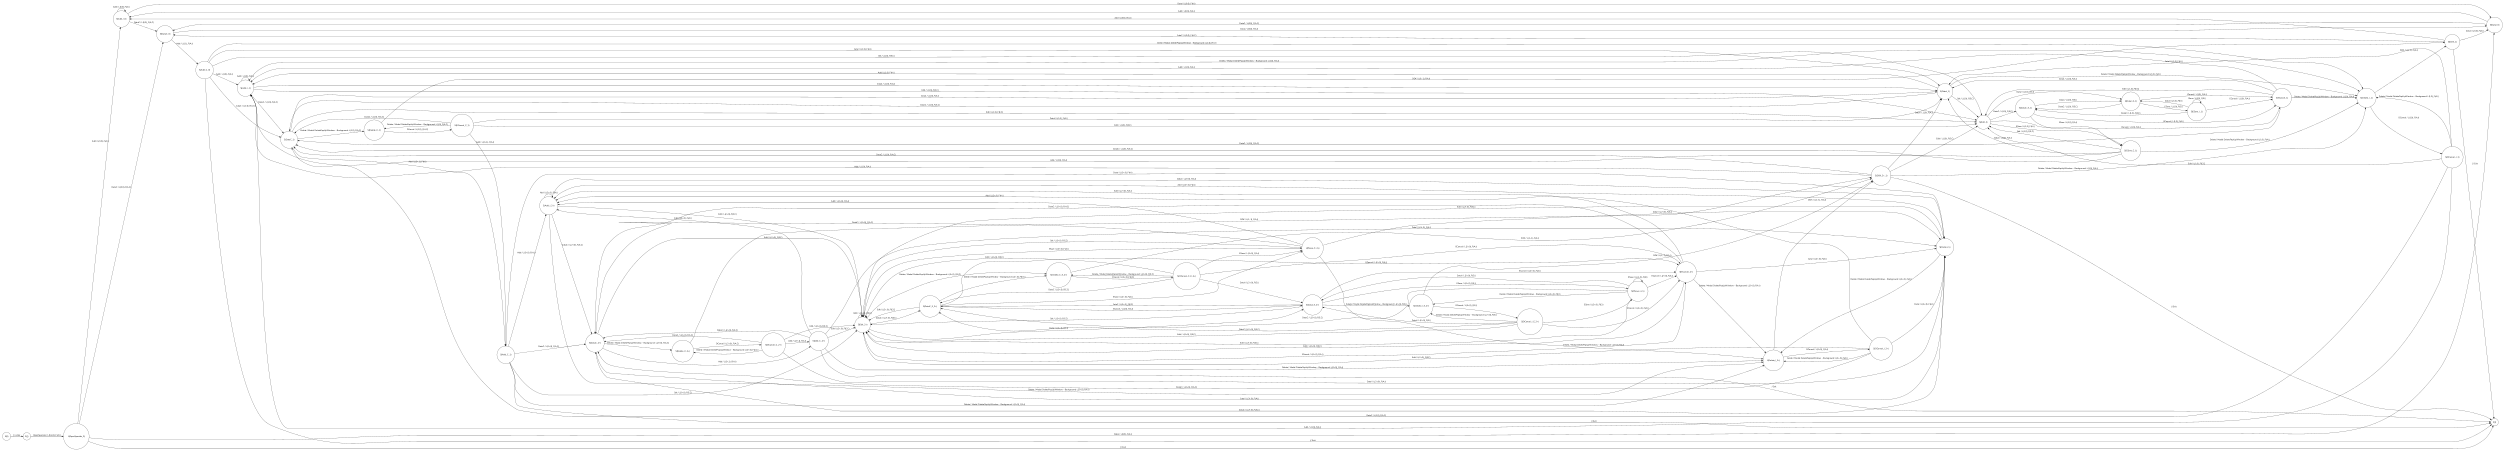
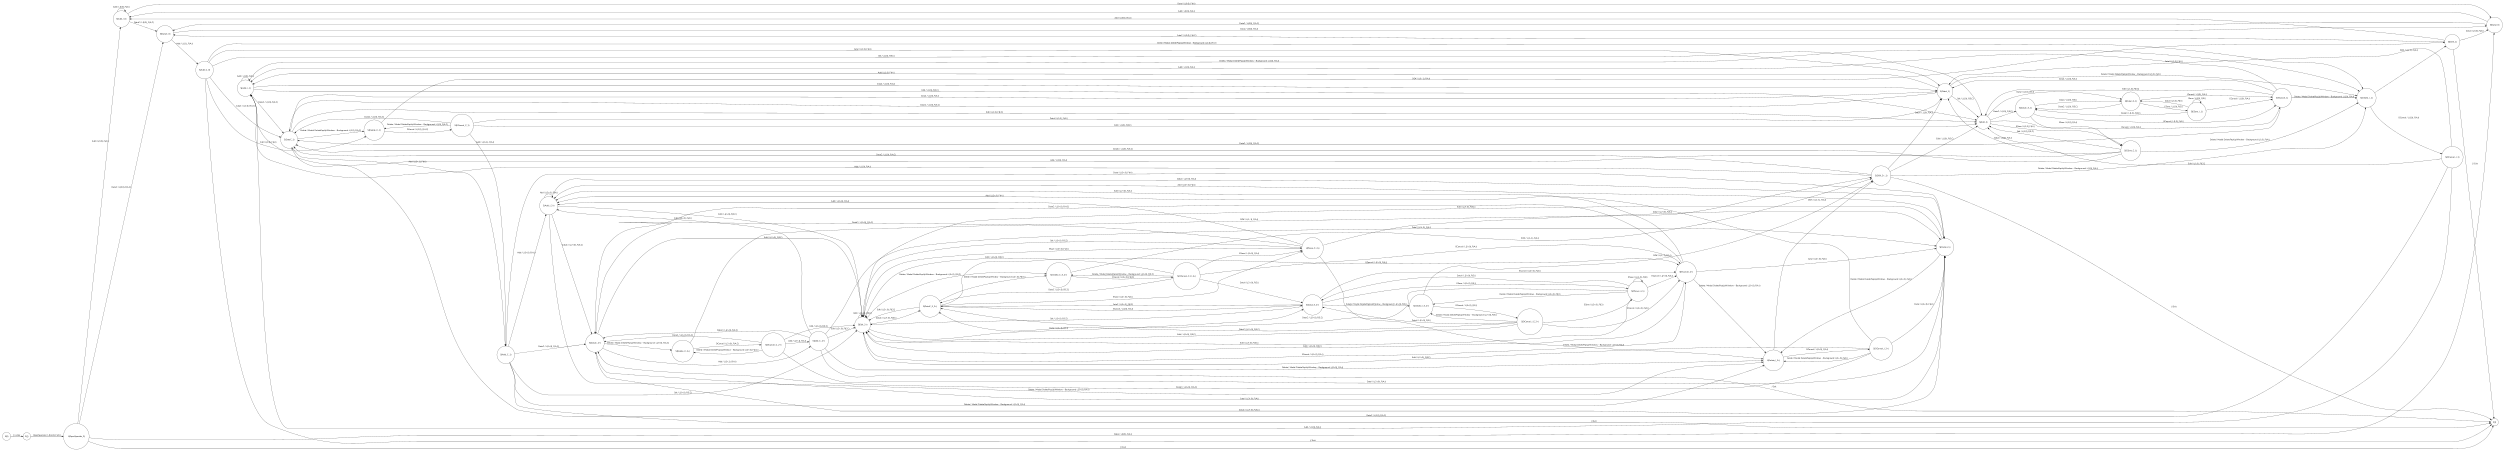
(225, 79) -> (269, 147)
(2425, 108) -> none
